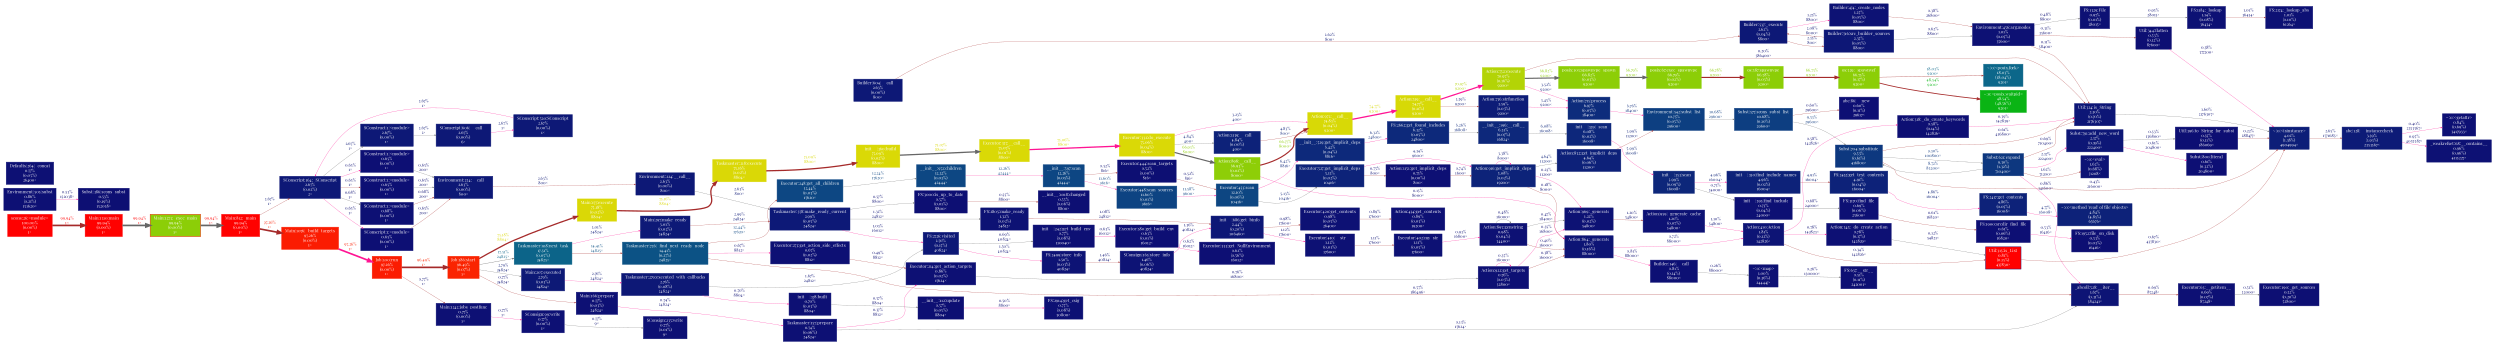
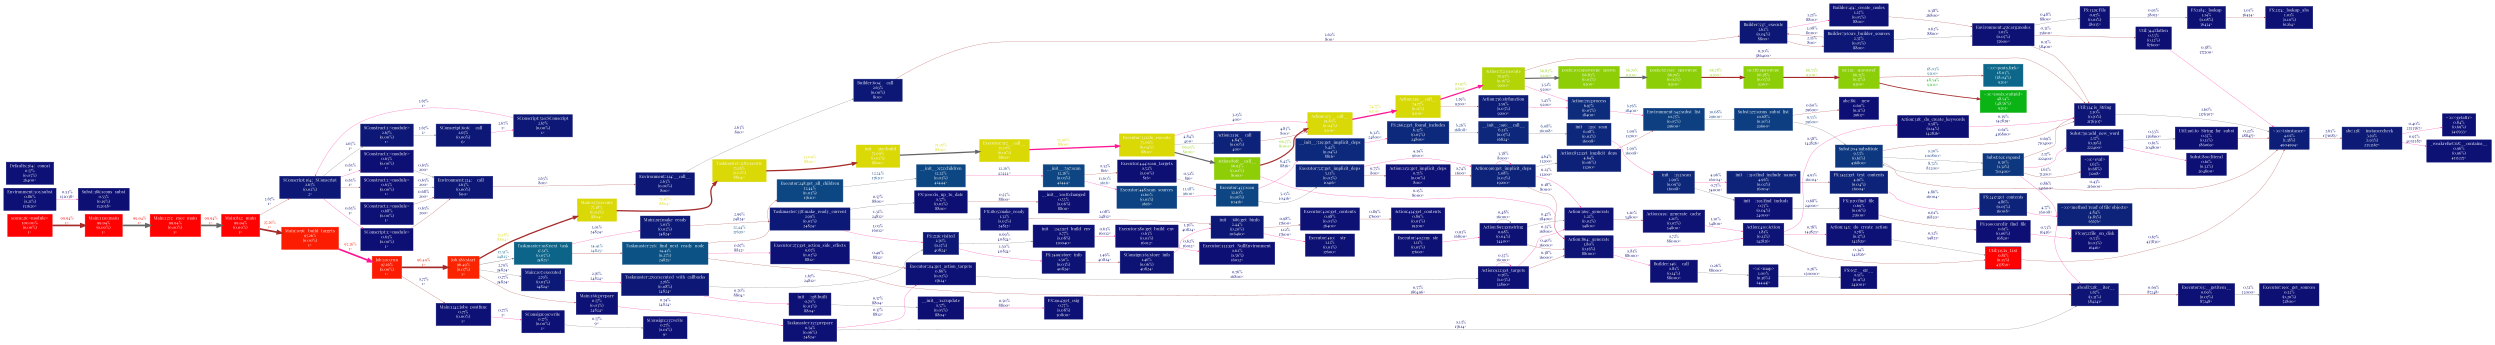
(731, 200) -> (767, 133)
(350, 201) -> none
(175, 225) -> (175, 225)
(1374, 245) -> none
